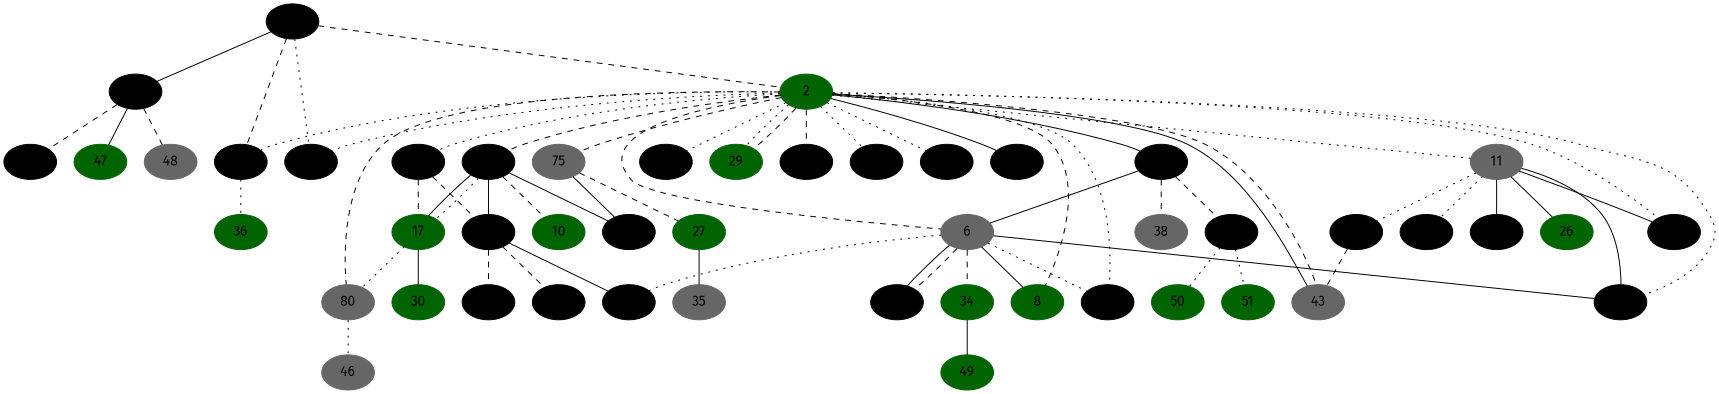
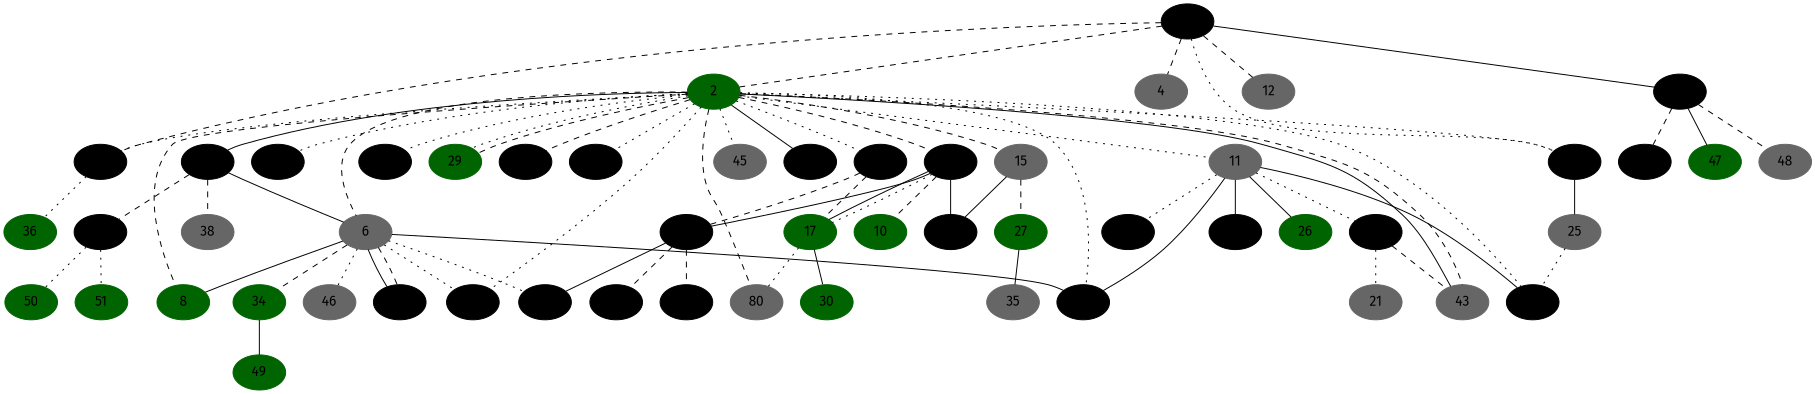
none -> (1161, 92)
none -> (1268, 92)
(559, 162) -> (1021, 162)
none -> (740, 162)
none -> (1575, 232)
none -> (1376, 302)
(348, 337) -> (348, 267)
